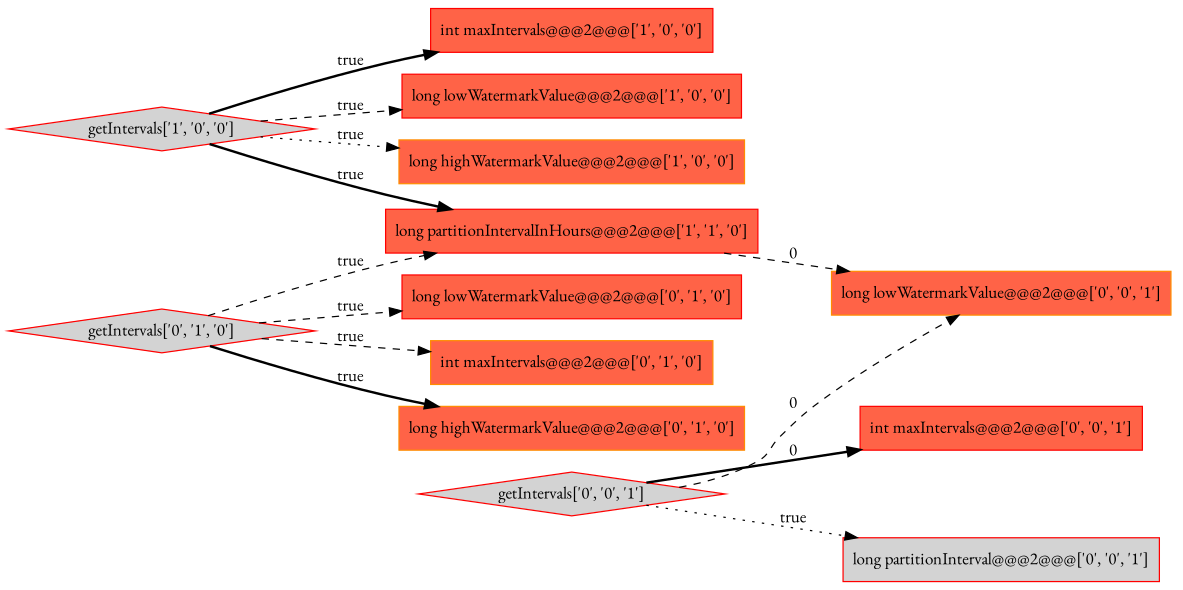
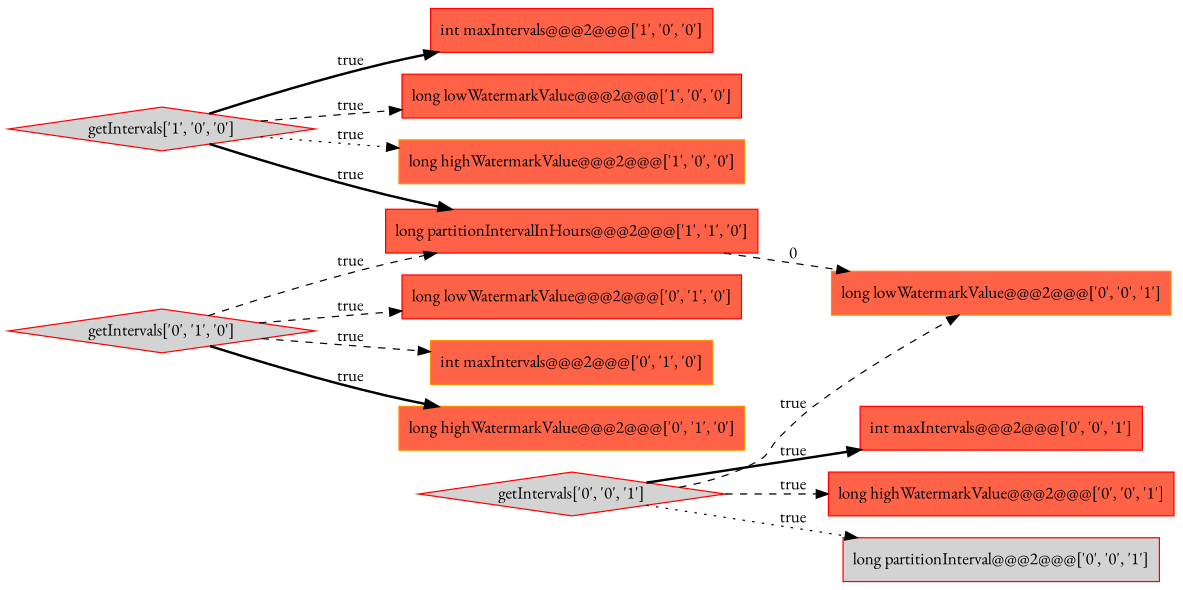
(793, 403) -> (793, 403)
(793, 451) -> (793, 451)
none -> (1001, 494)
